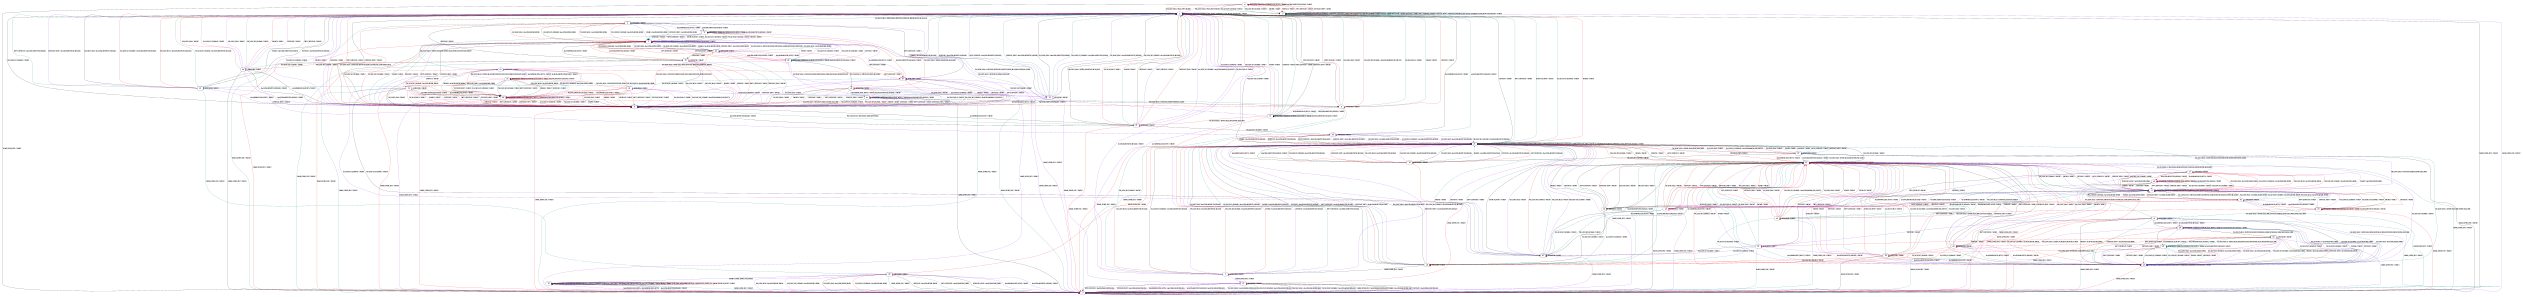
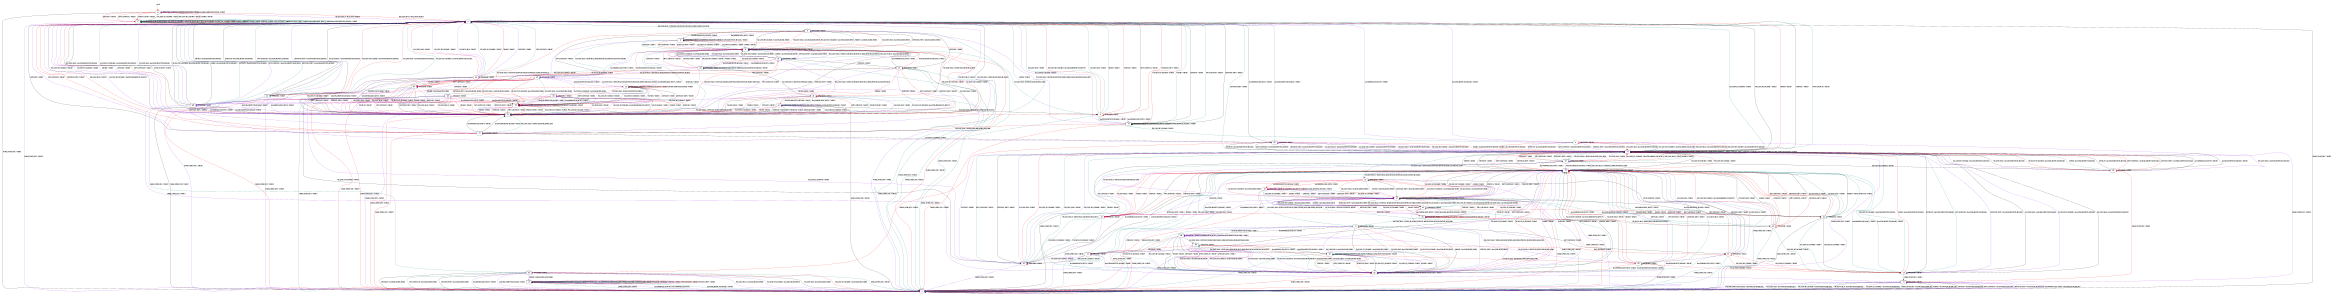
none -> (158, 4)
(1327, 272) -> (1904, 277)
